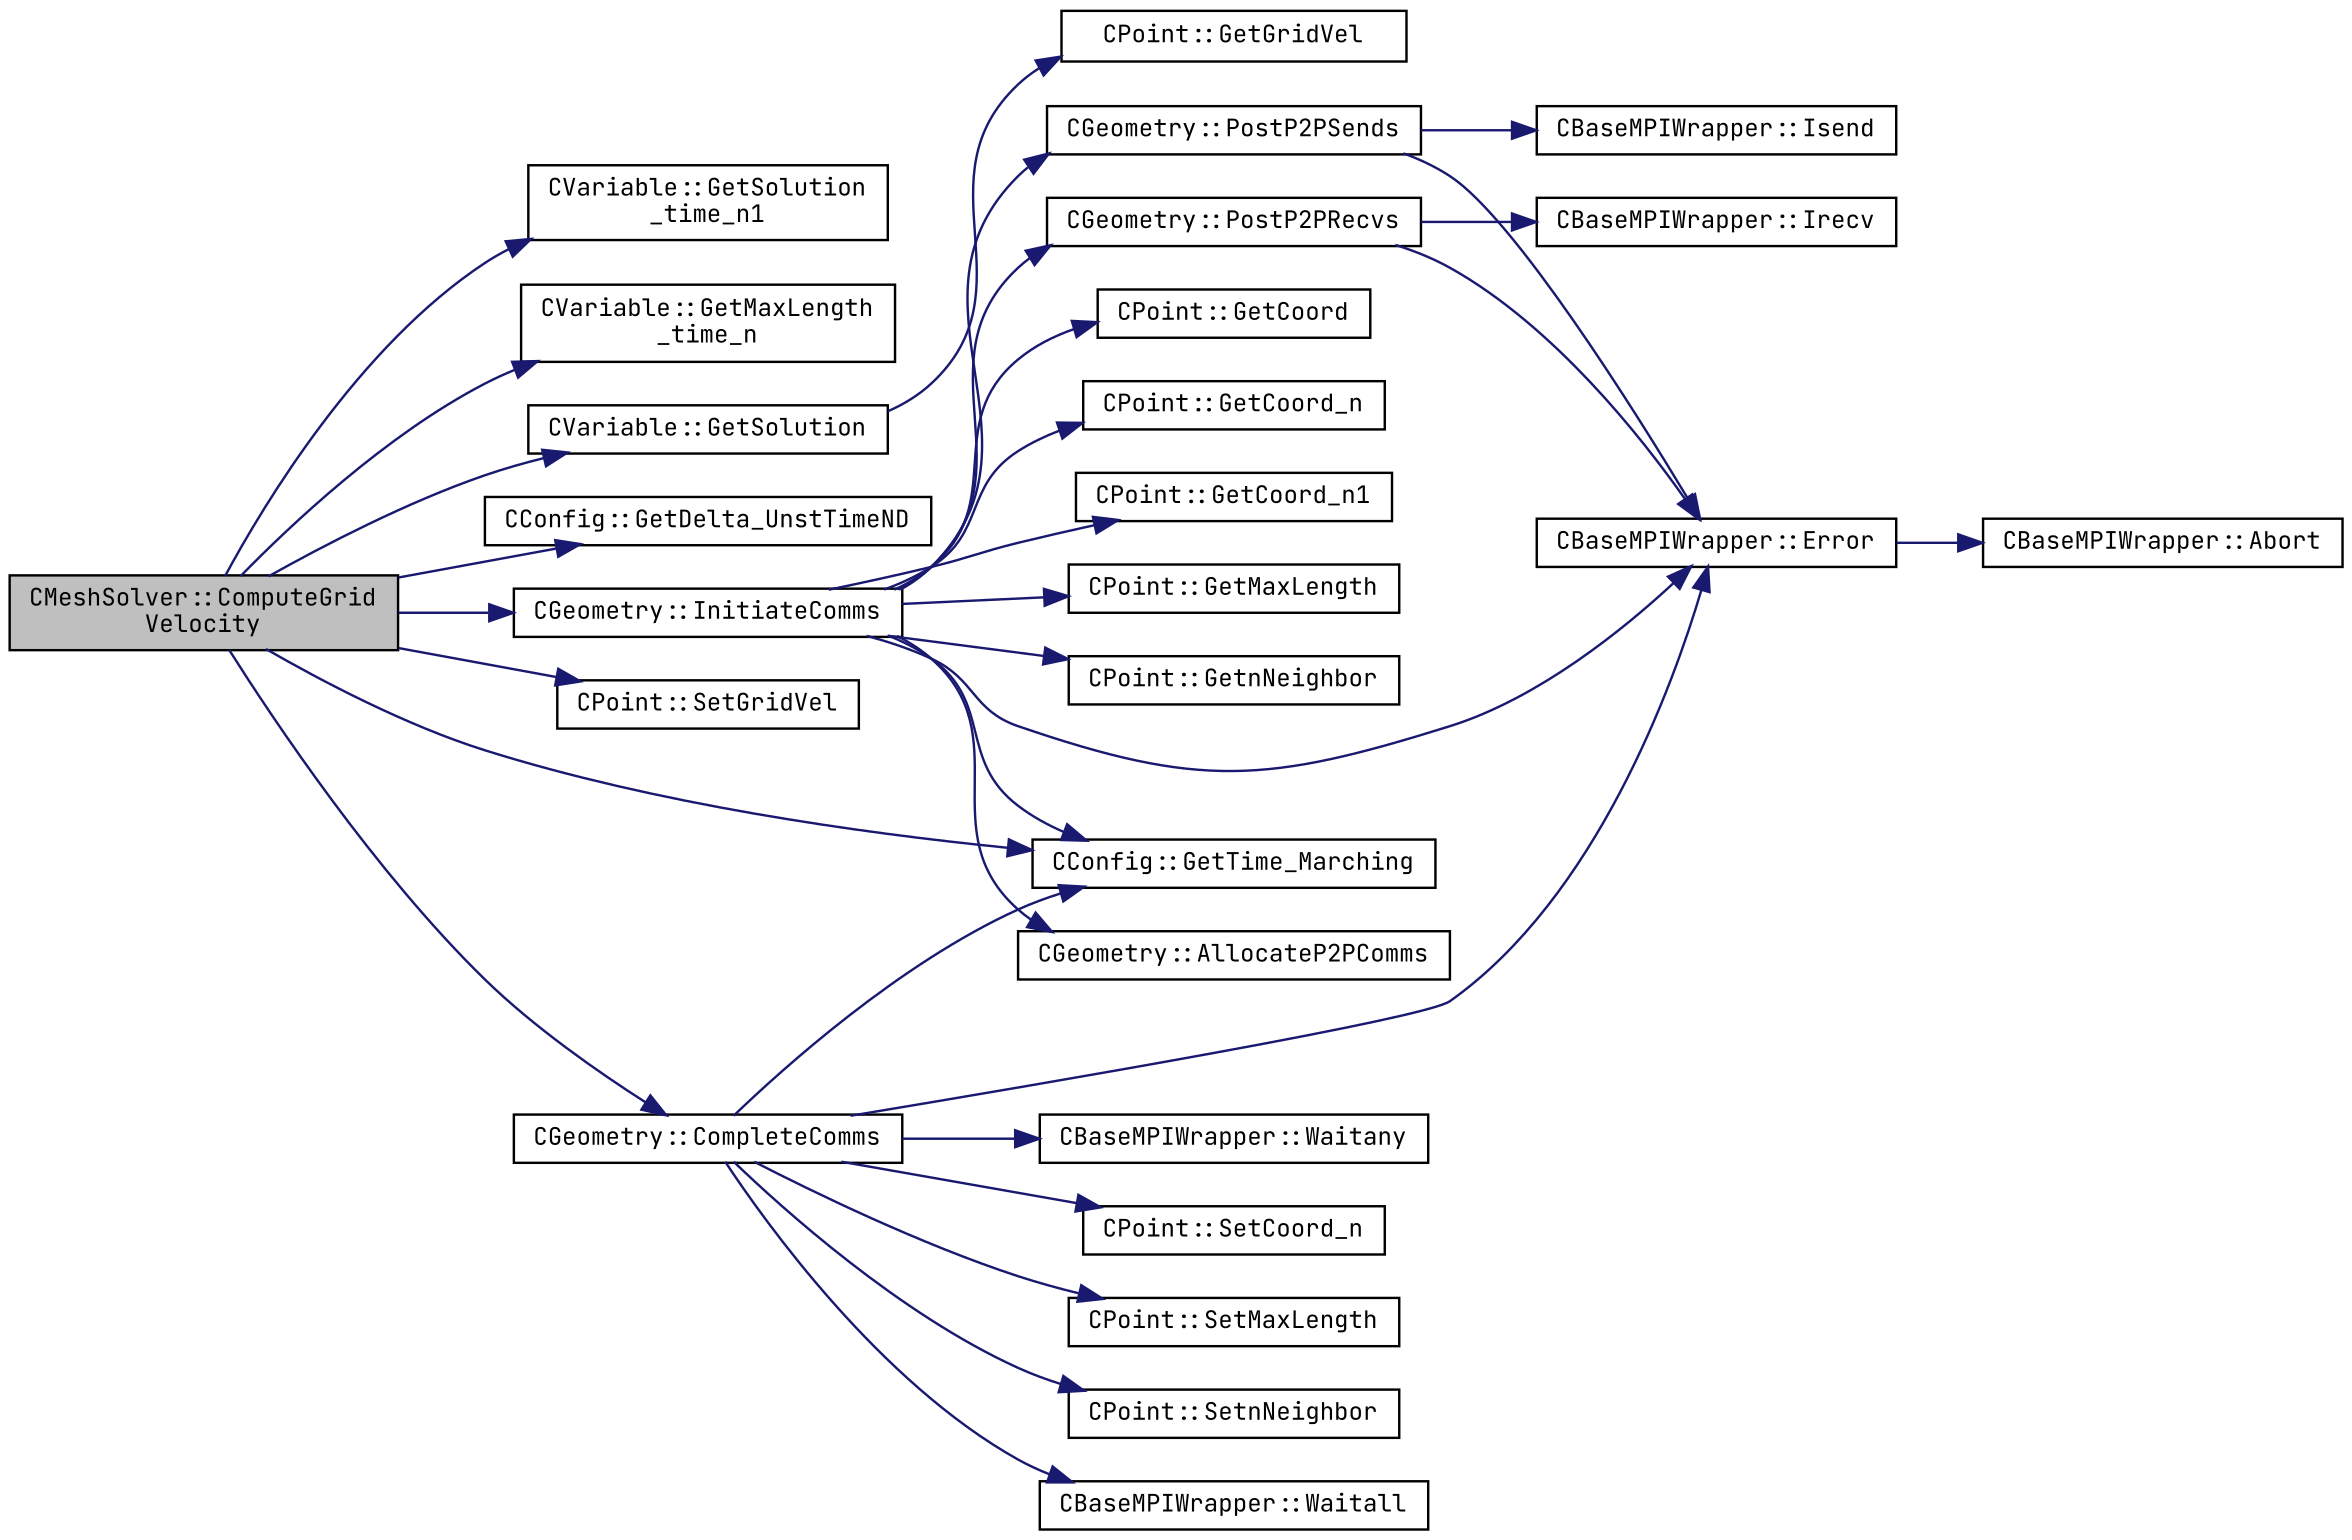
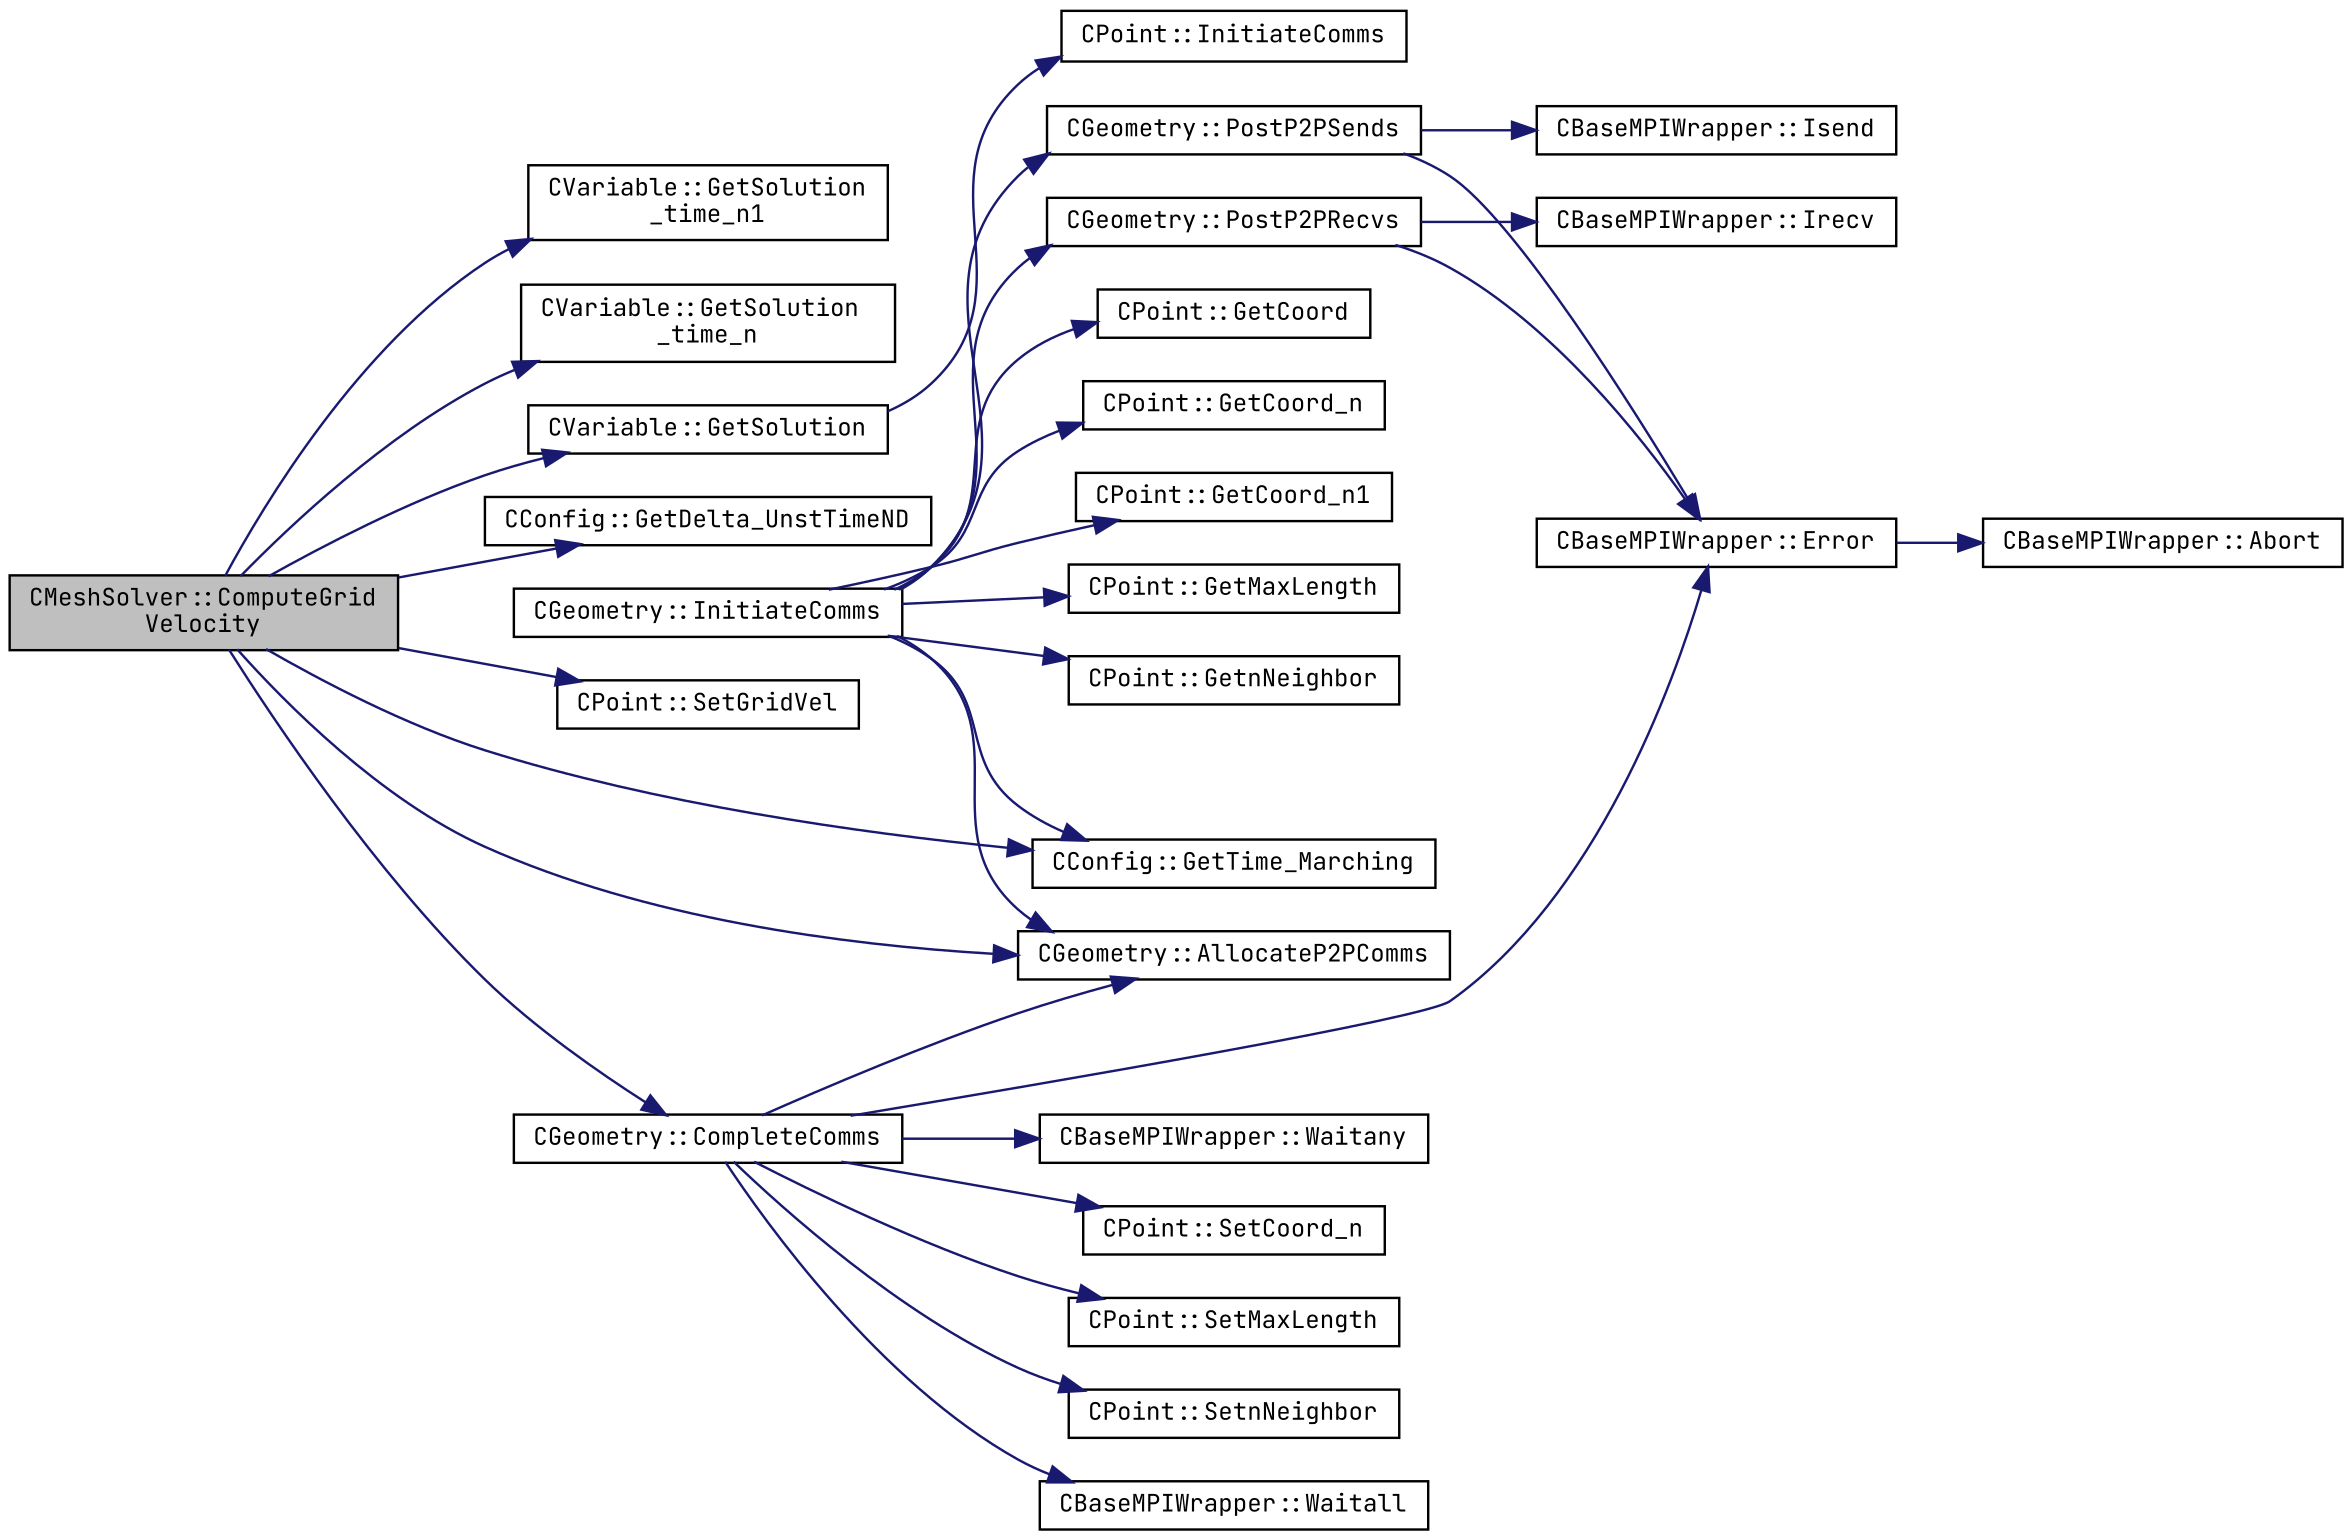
(1234, 36) -> (1234, 36)
(708, 323) -> (708, 323)
(444, 613) -> (580, 882)
(1277, 768) -> none
(886, 988) -> (935, 1044)
